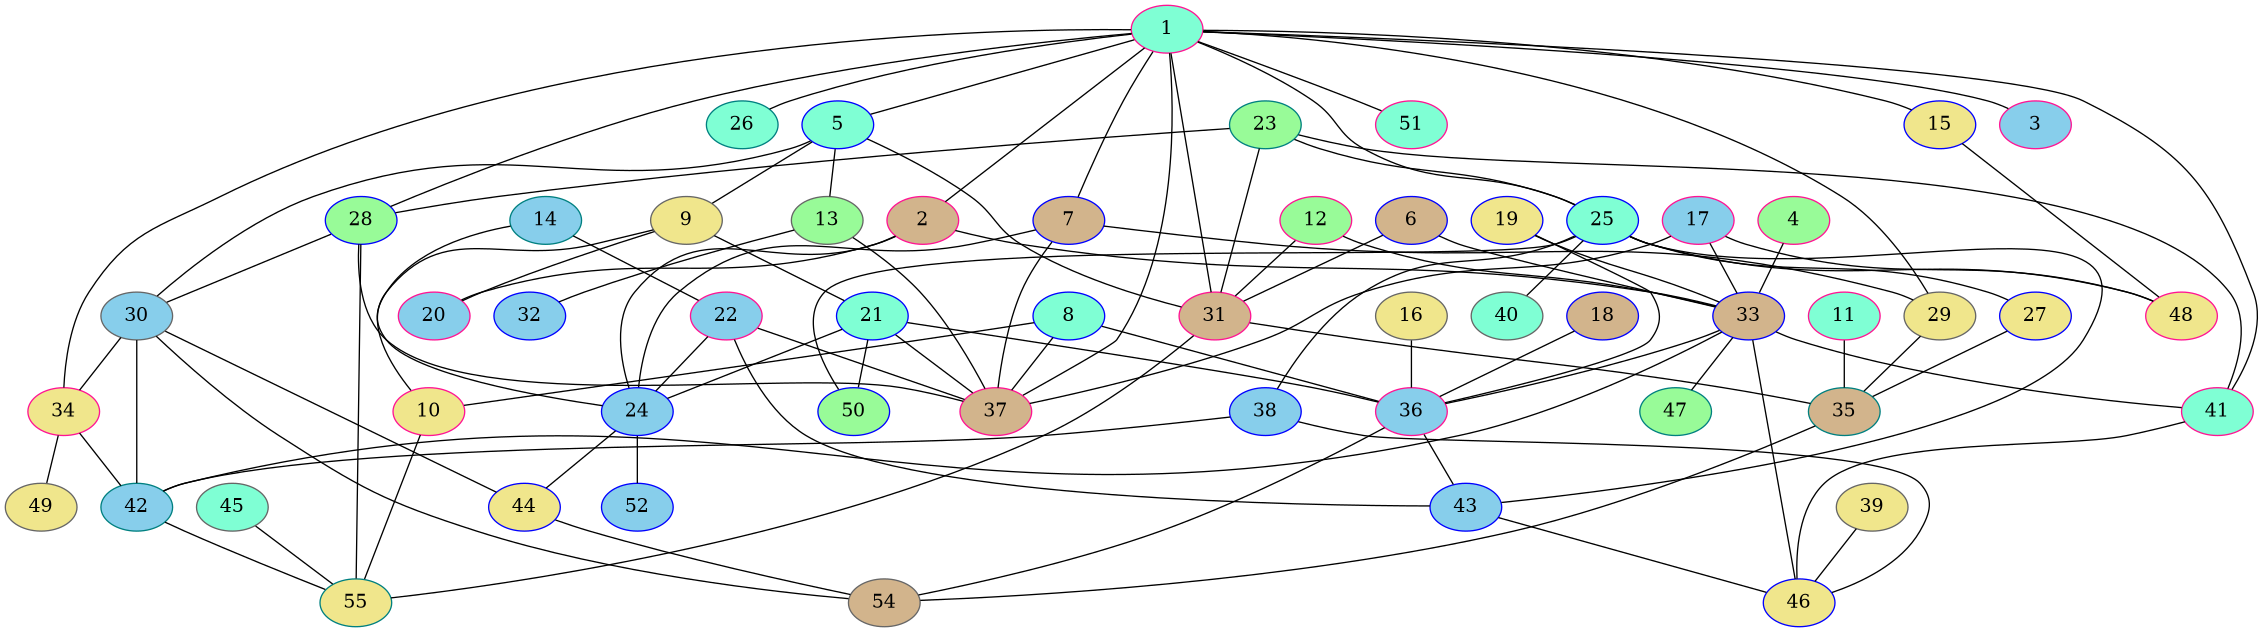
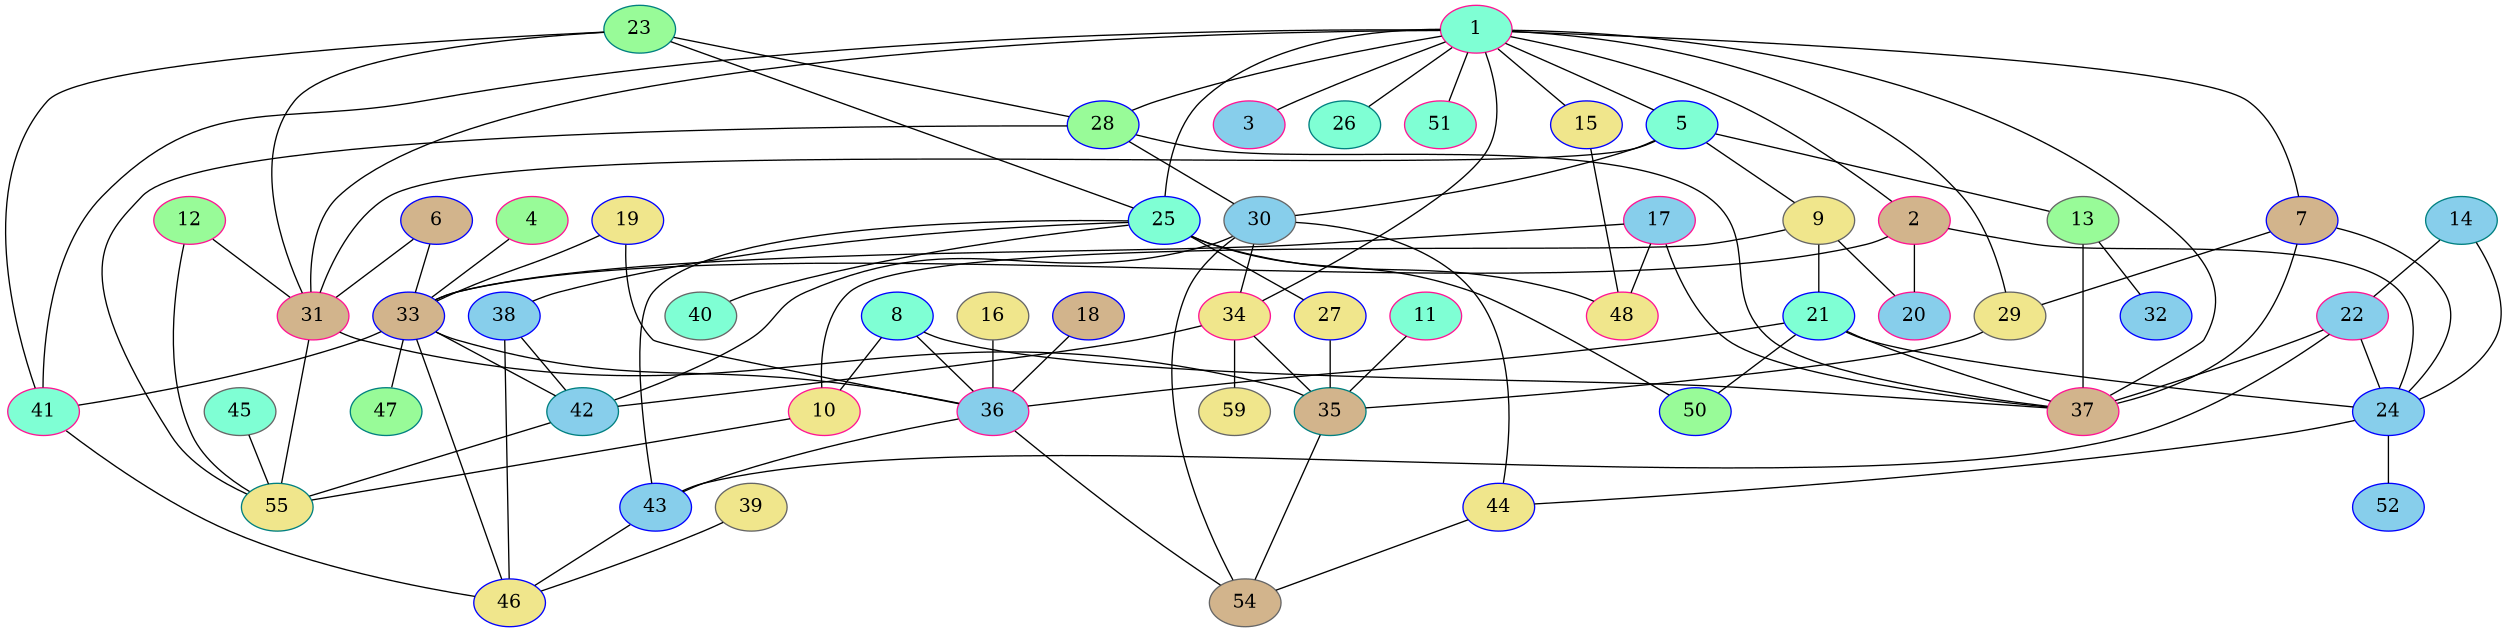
(1528, 275) -> (176, 374)
none -> (1282, 364)
(41, 507) -> (1235, 412)
